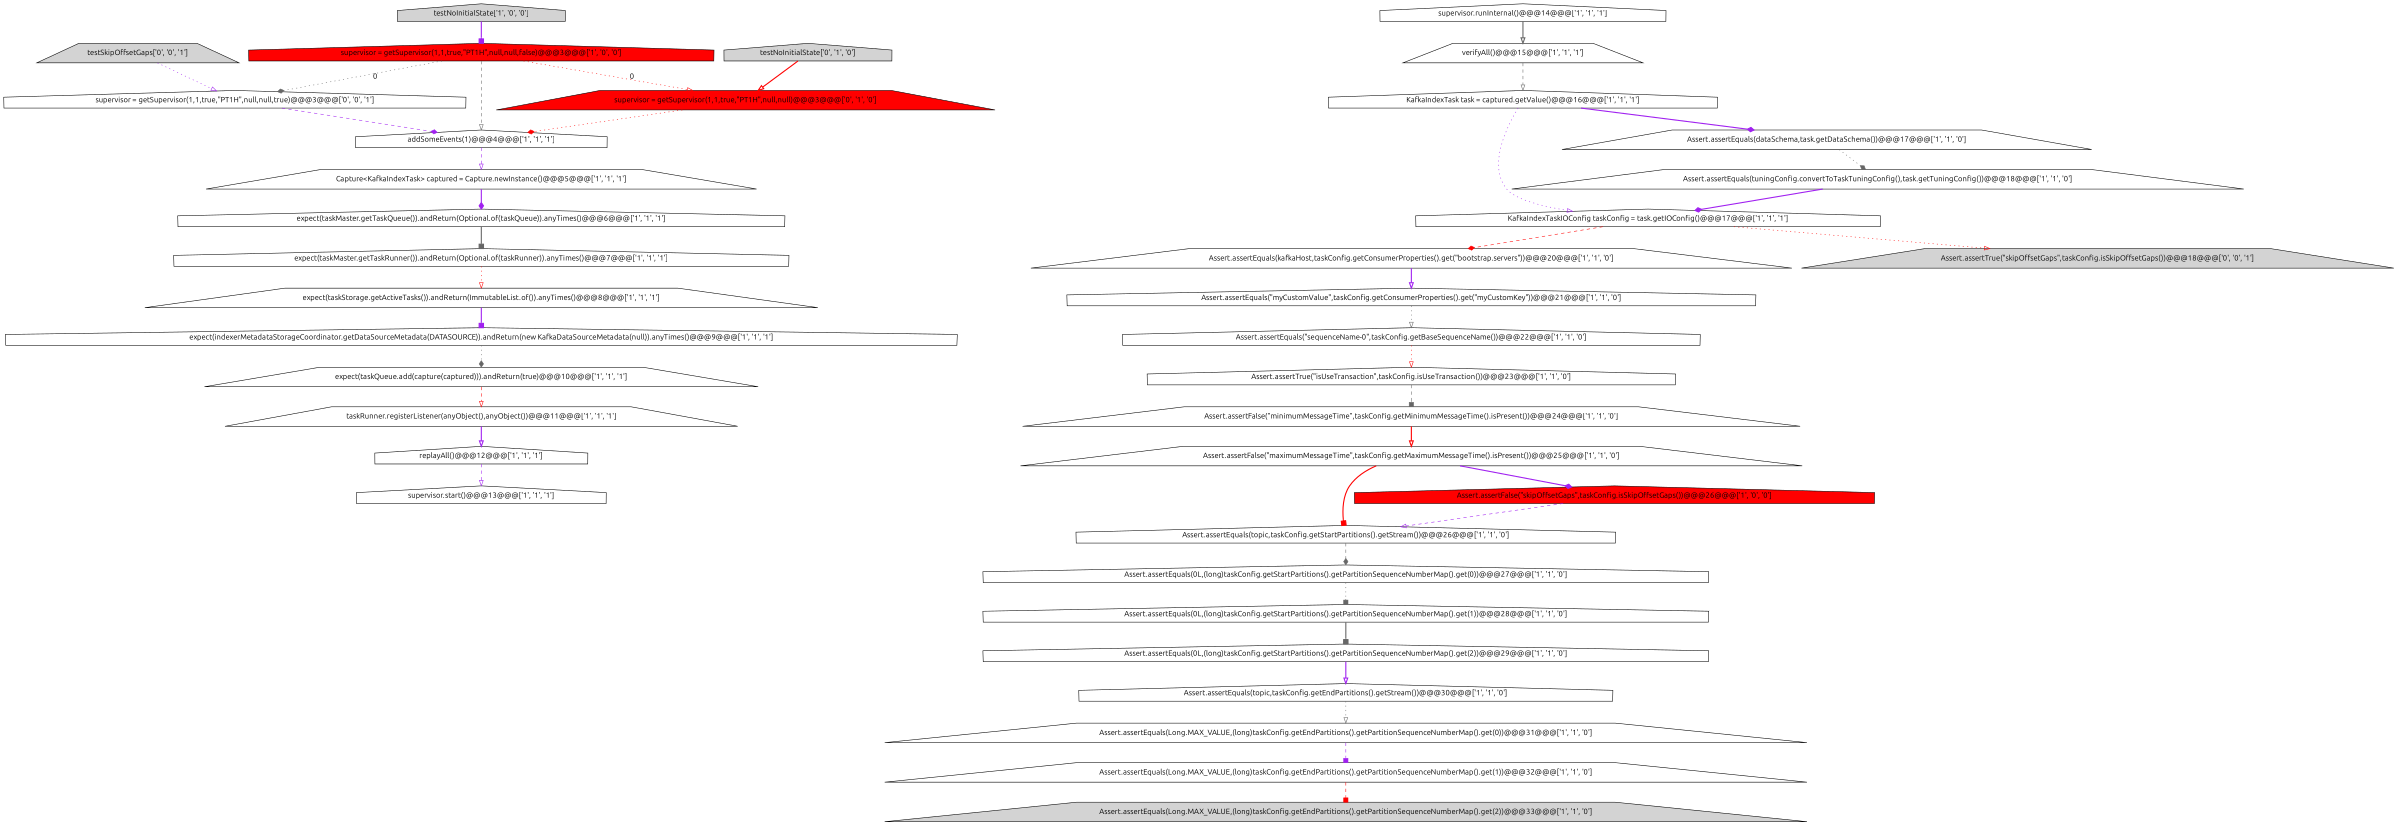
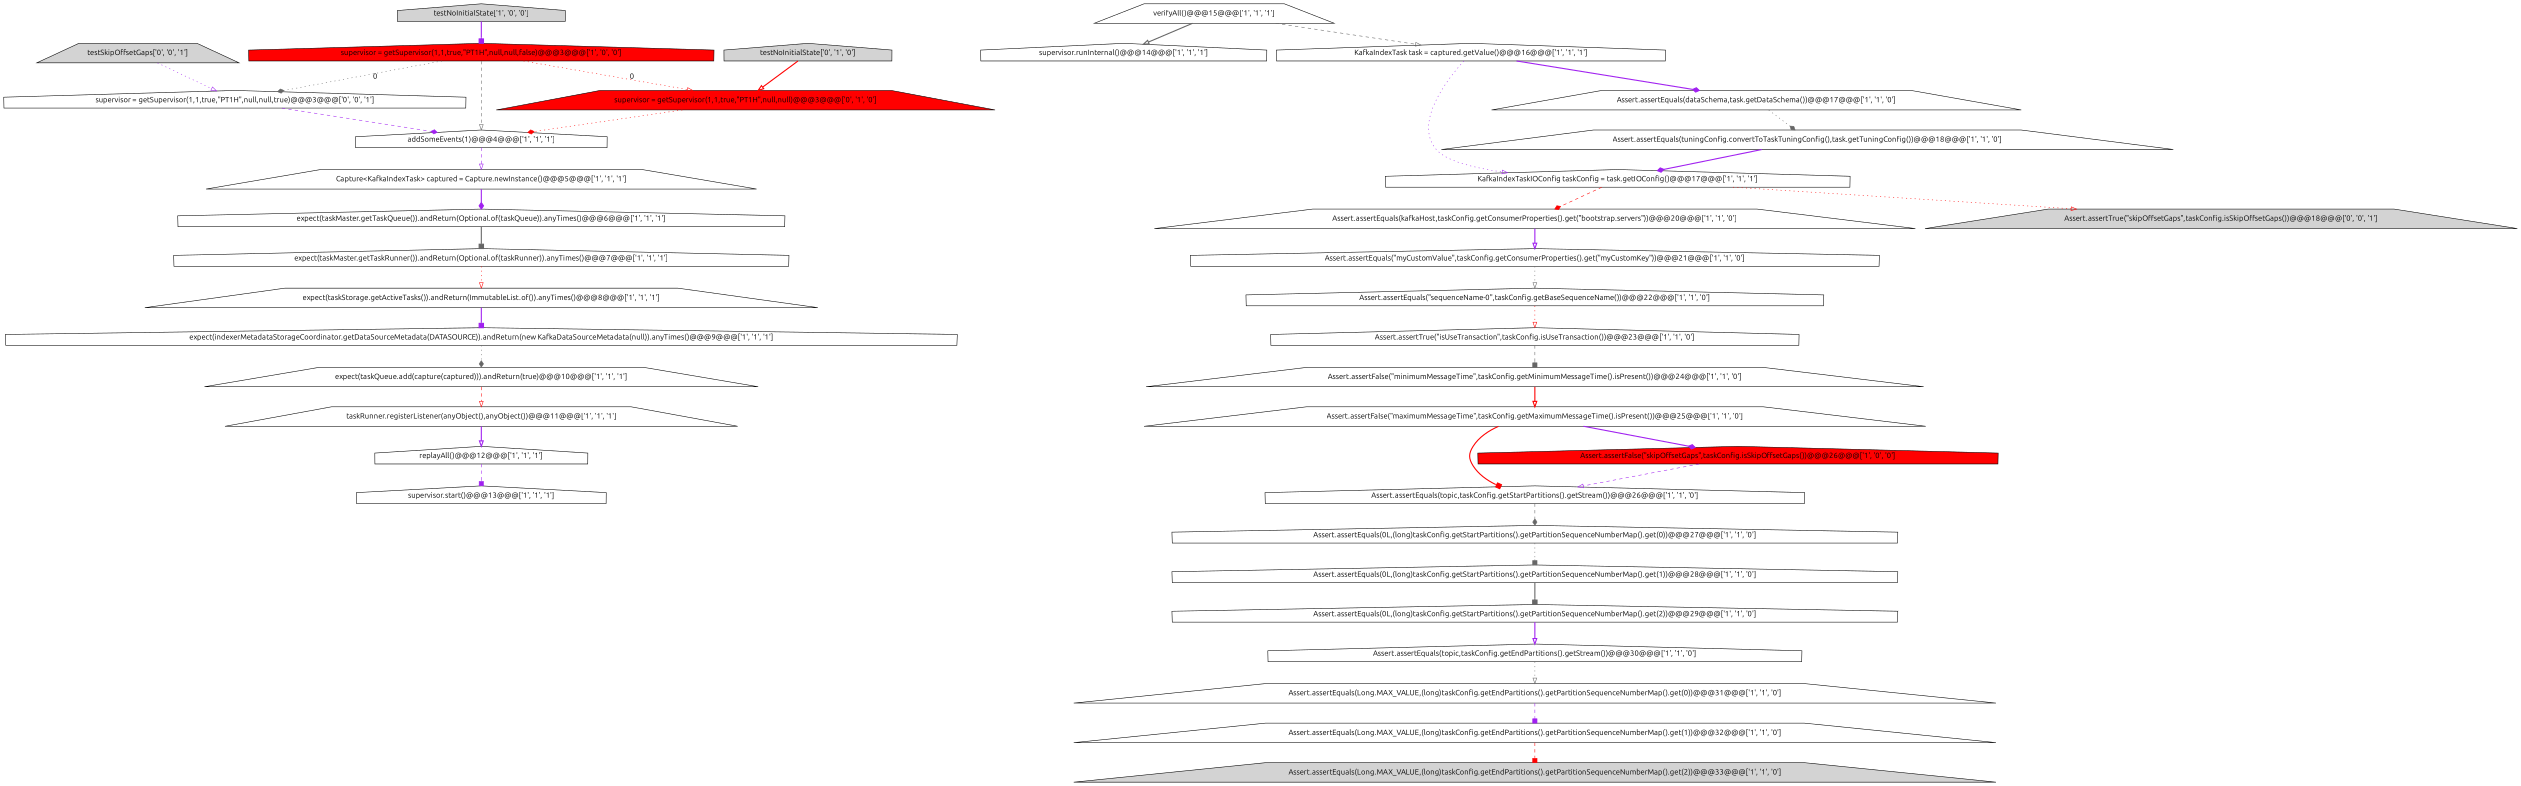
(1523, 30) -> (1171, 33)
(481, 472) -> (481, 472)
